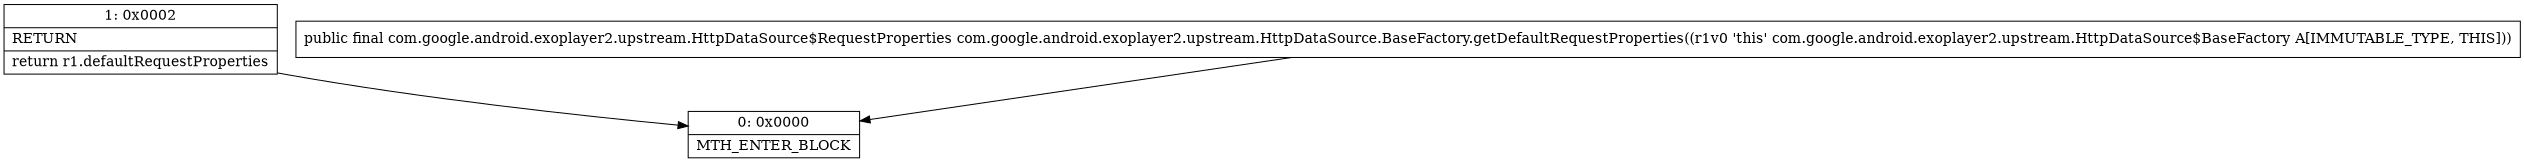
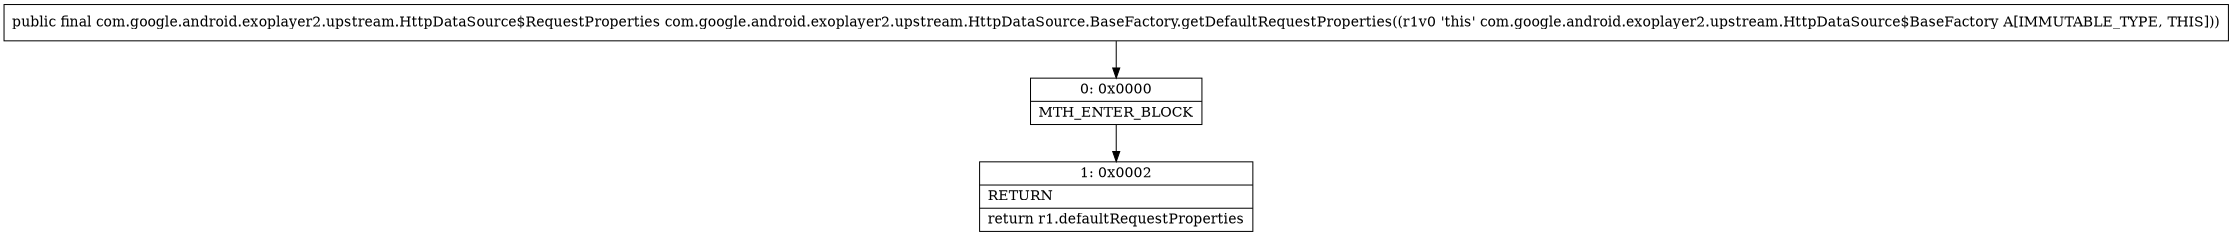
(477, 103) -> (1116, 138)
